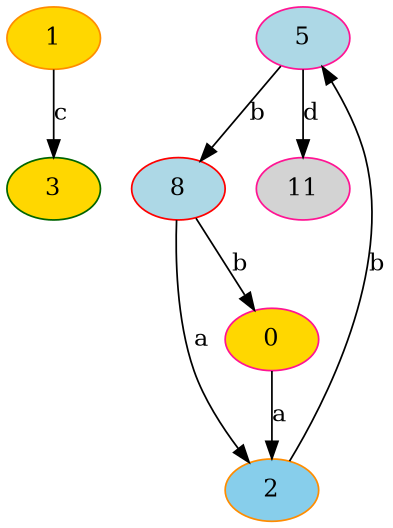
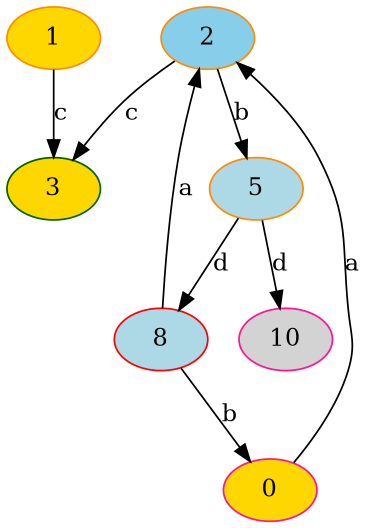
(303, 38) -> (256, 189)
none -> (126, 100)
(258, 113) -> (222, 264)
(303, 189) -> (286, 339)
